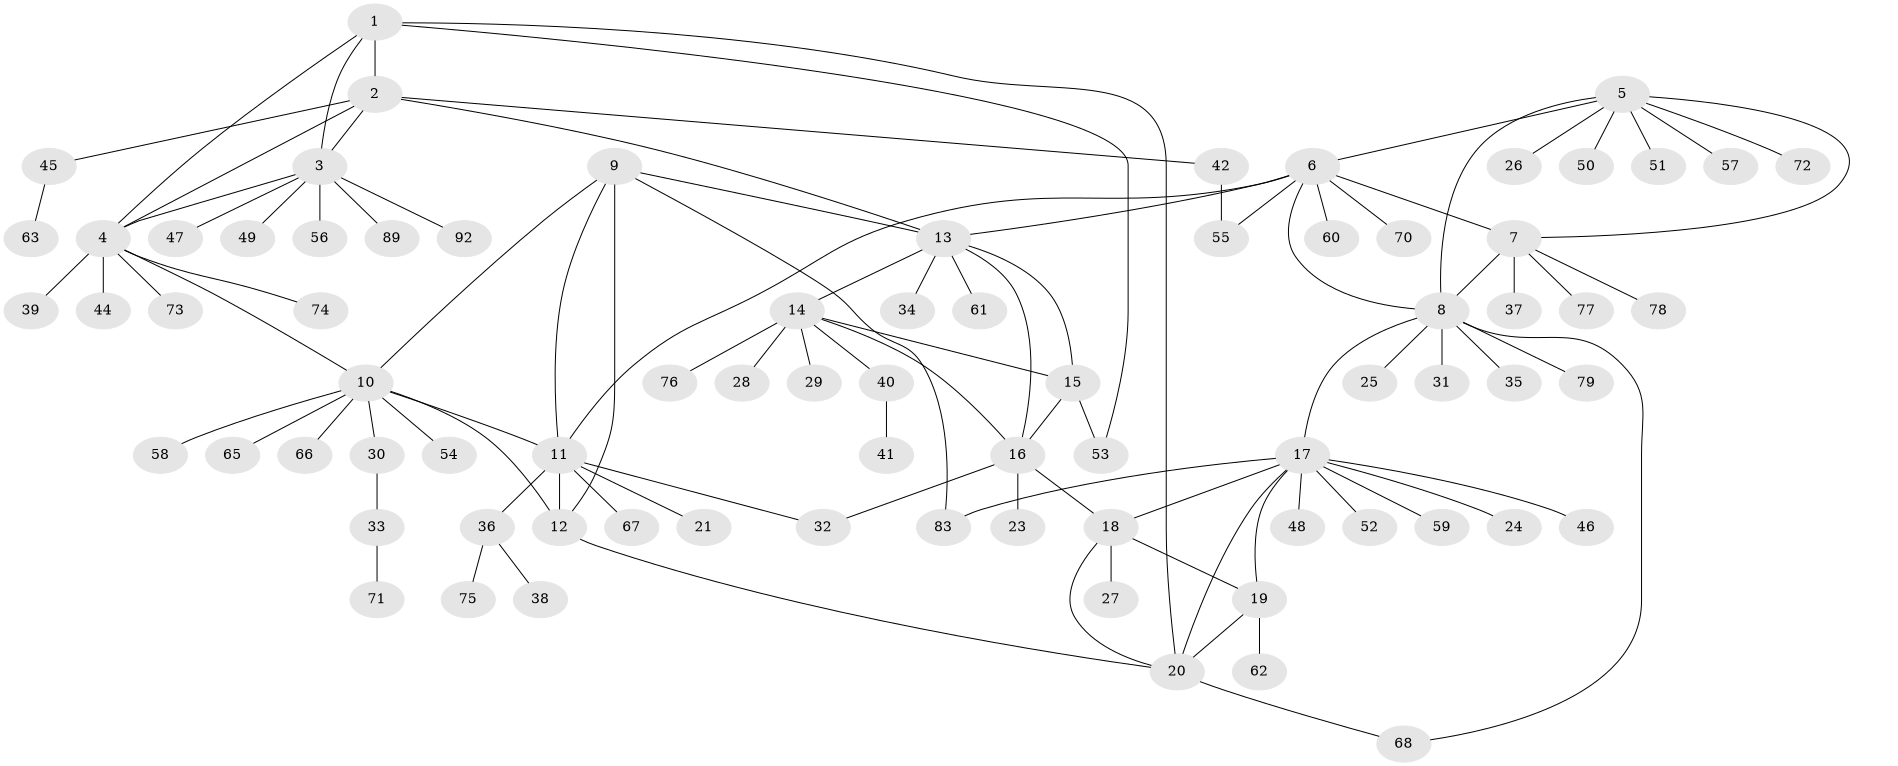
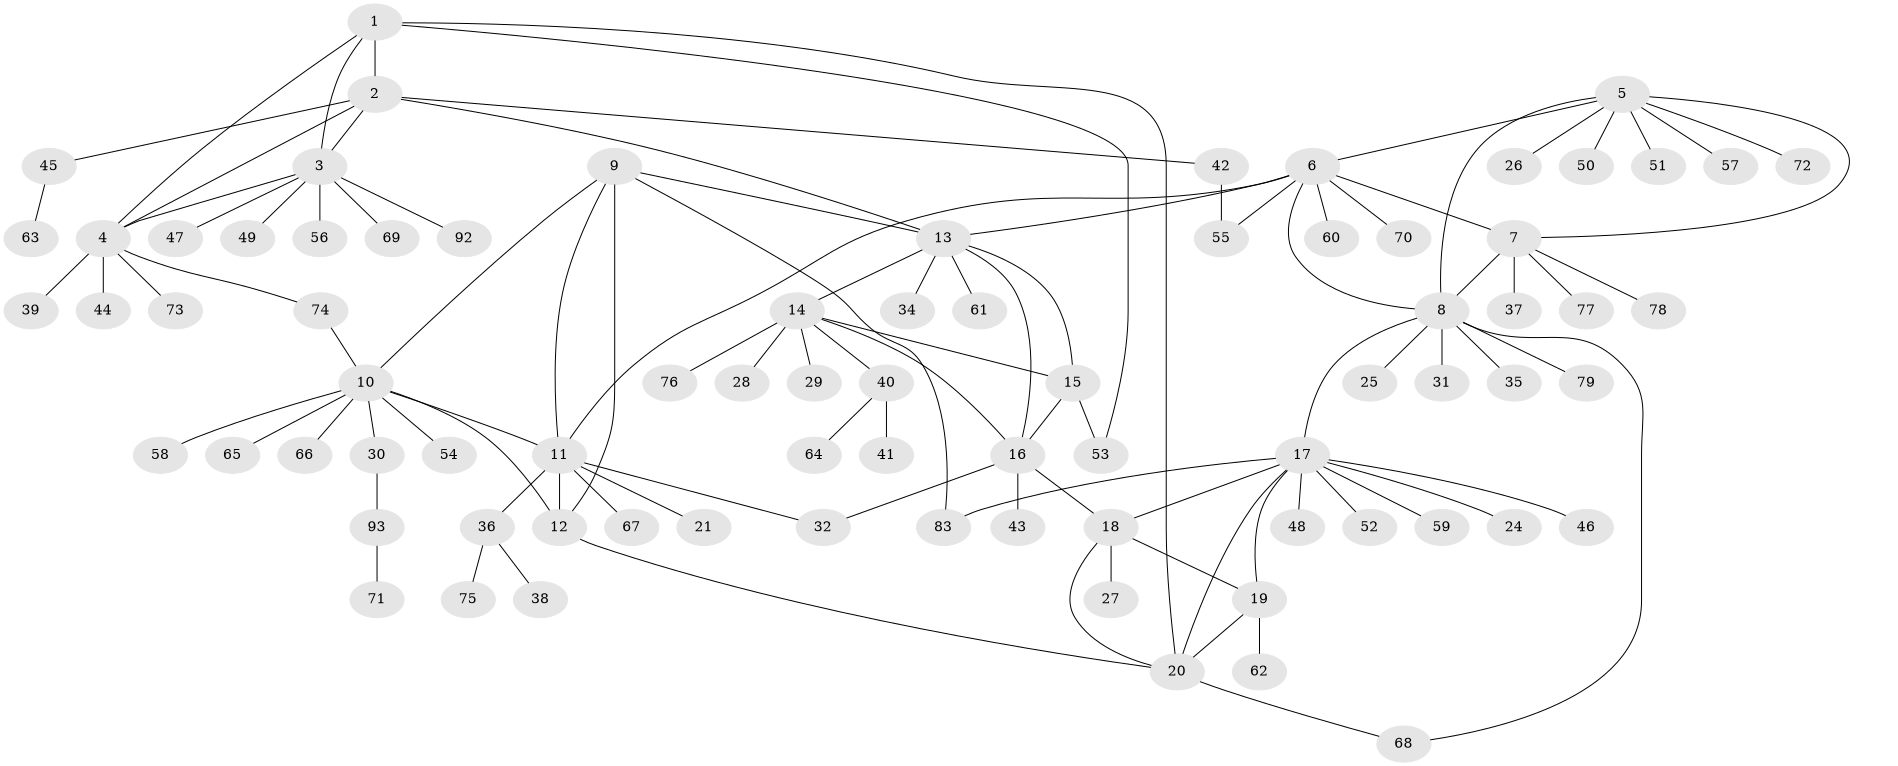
(392, 239) -> (392, 239)
(237, 307) -> (343, 347)
none -> (814, 455)
(377, 527) -> (377, 527)
(1018, 527) -> (1018, 527)
